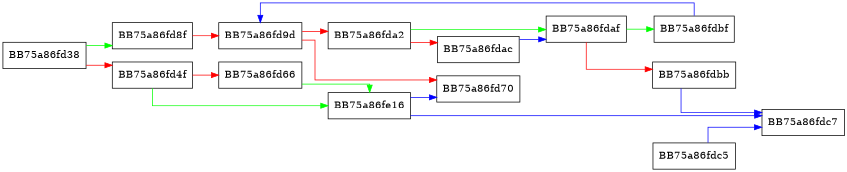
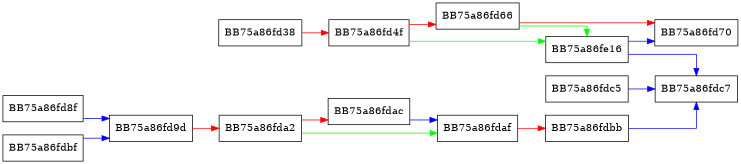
(637, 29) -> none
(202, 36) -> (93, 118)
(96, 46) -> none
(375, 80) -> (593, 23)
